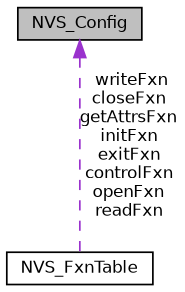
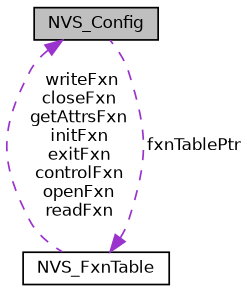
none -> (143, 138)
